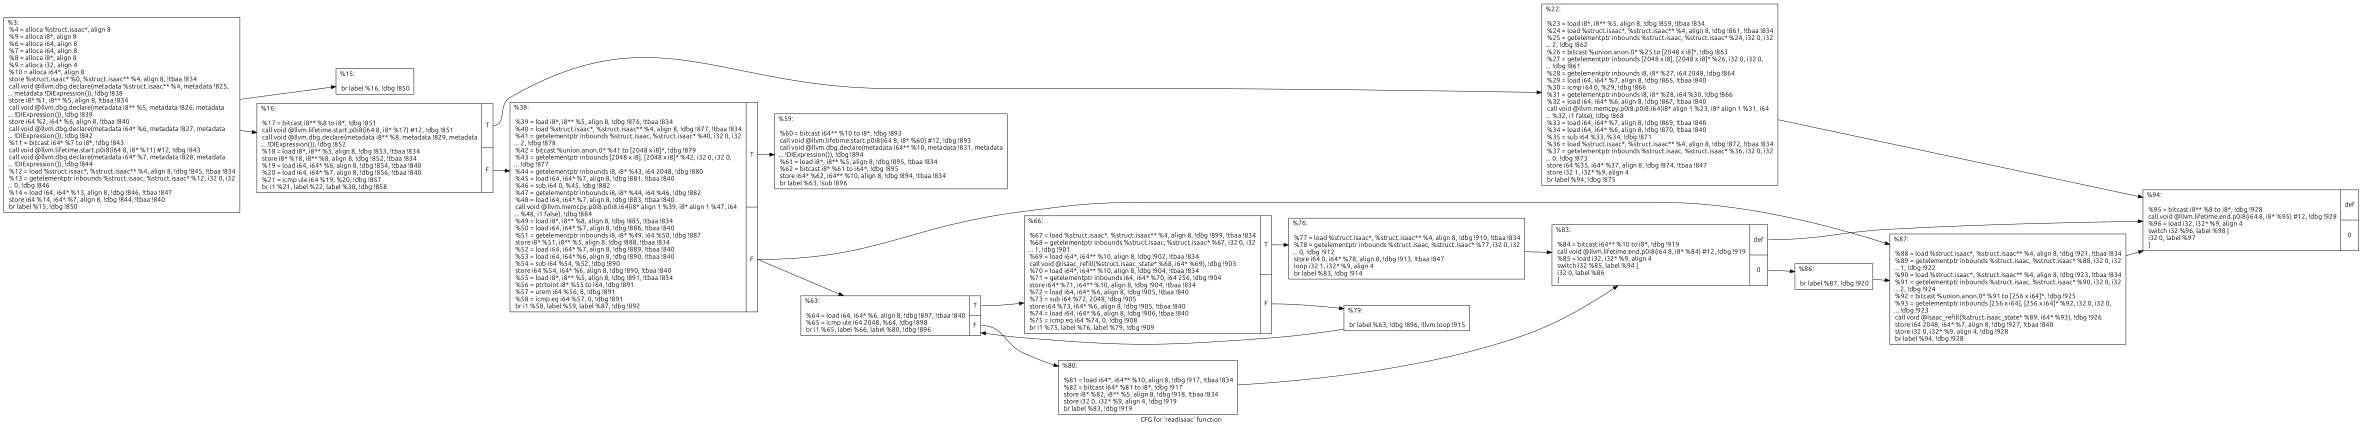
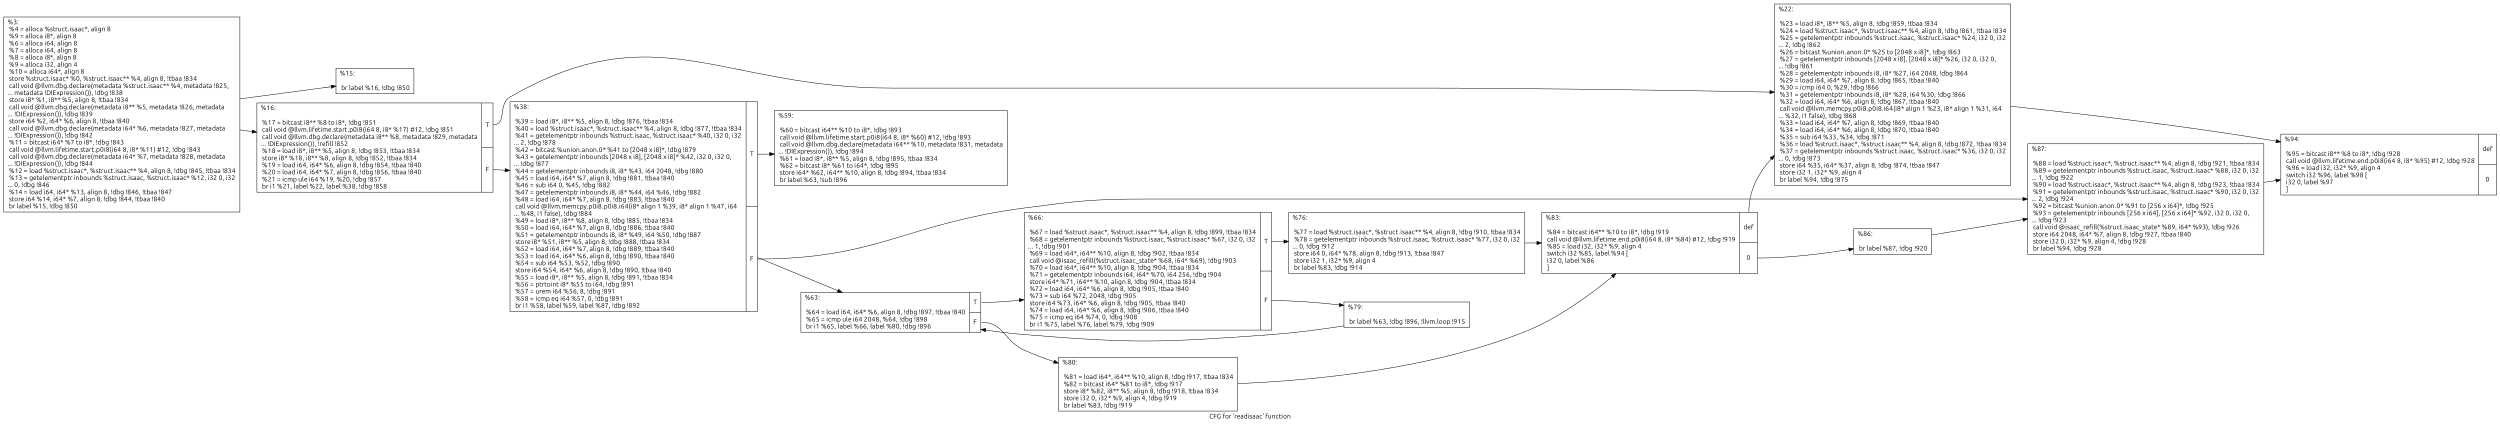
(303, 144) -> (305, 144)
(1953, 226) -> (1755, 183)
(567, 264) -> (567, 263)
(1333, 266) -> (1334, 261)
